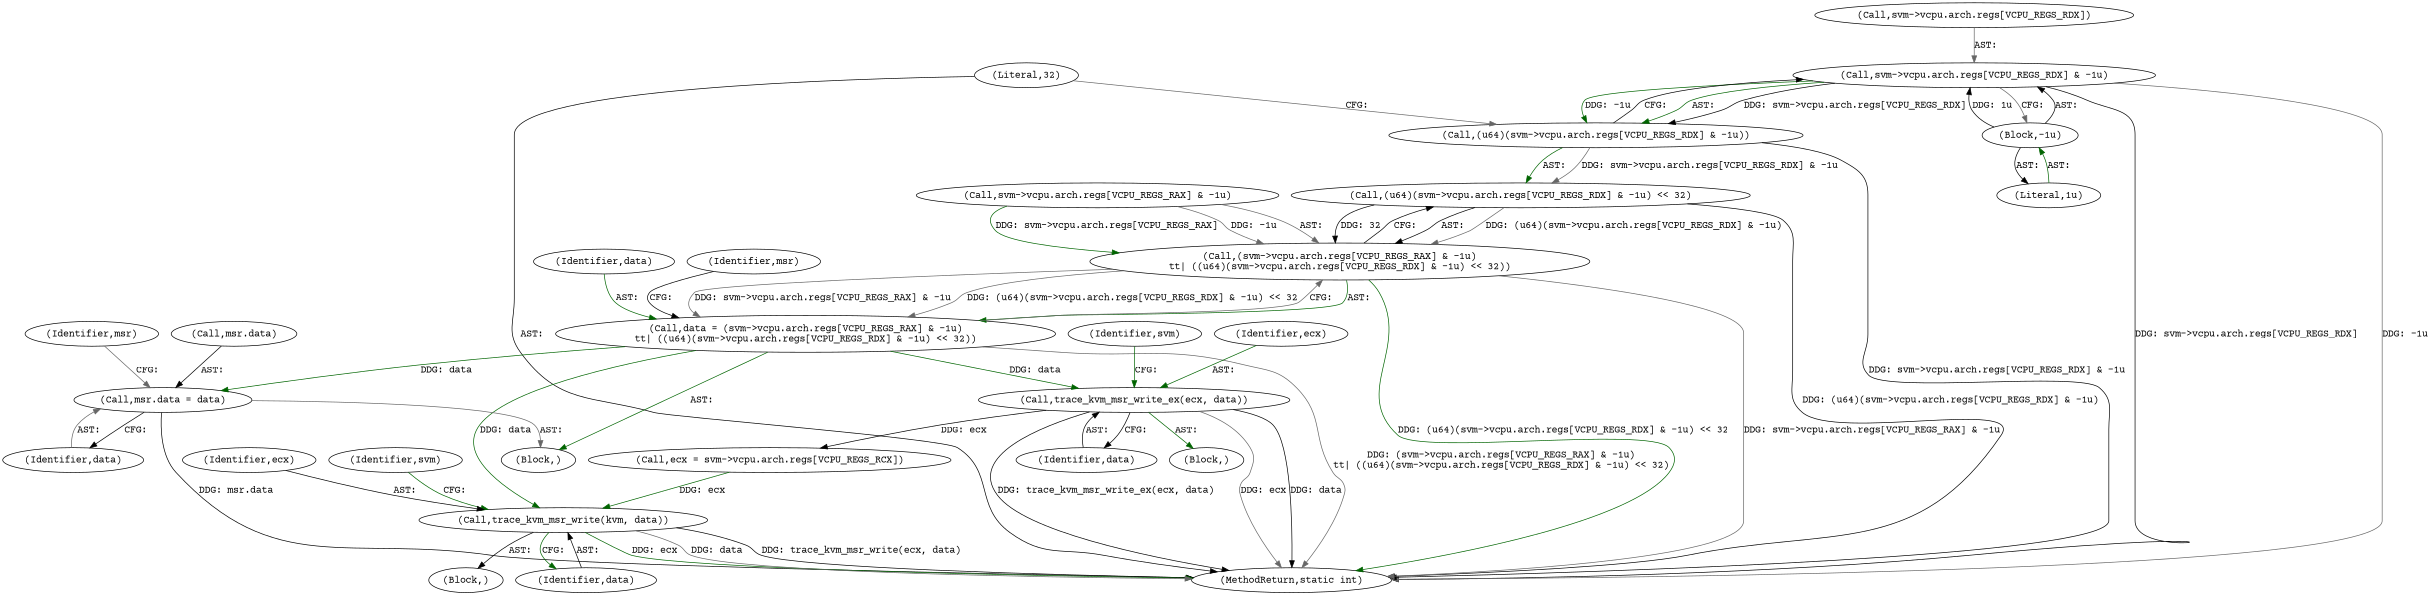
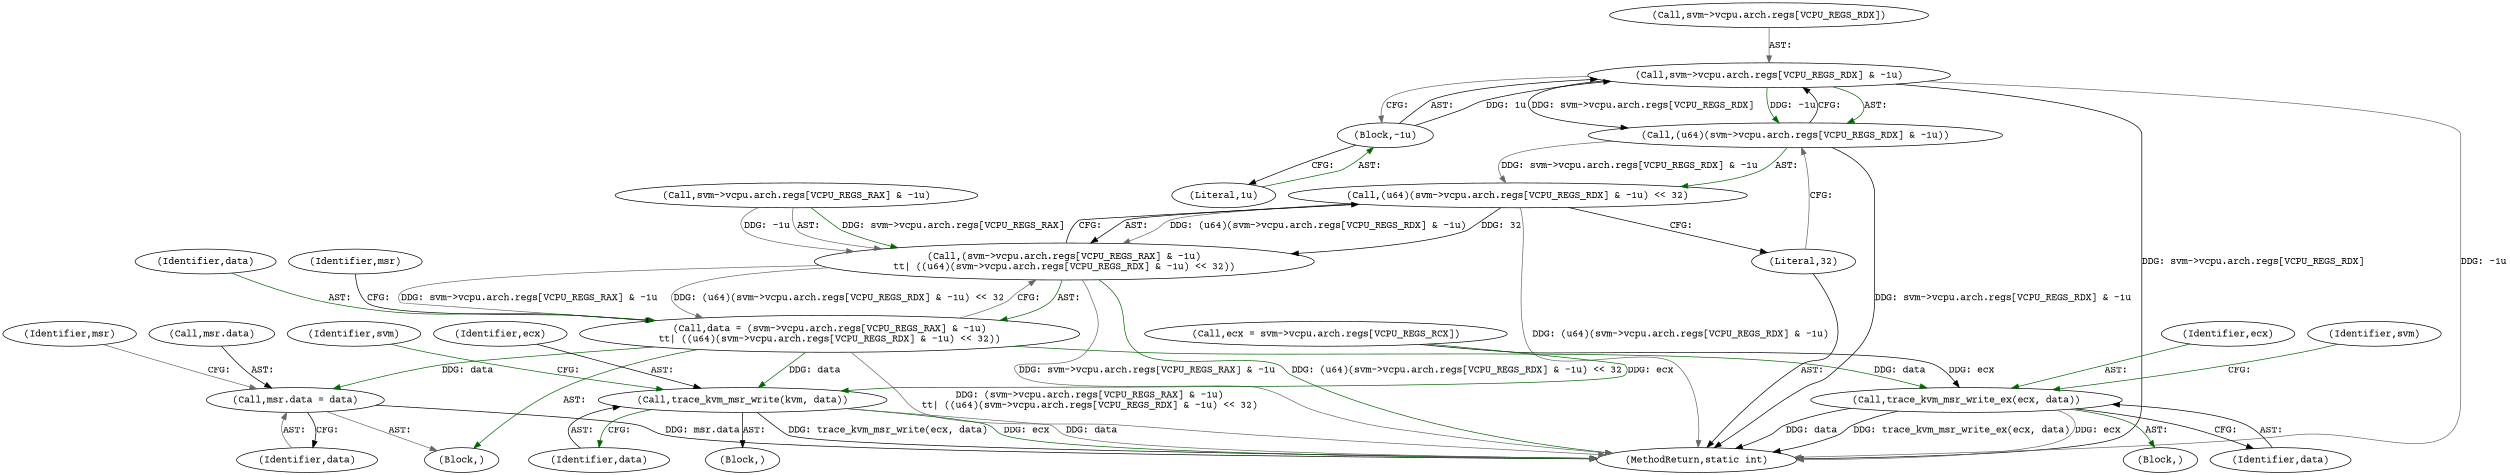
(2031, 165) -> (1326, 165)
none -> (1664, 229)
(936, 426) -> (1691, 352)
(1956, 486) -> (1529, 347)
